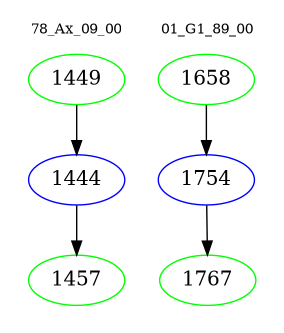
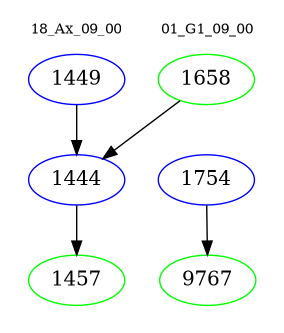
(77, 30) -> (77, 30)
(208, 30) -> (208, 30)
(77, 79) -> (77, 79)
(206, 123) -> (157, 118)
(208, 280) -> (208, 280)
